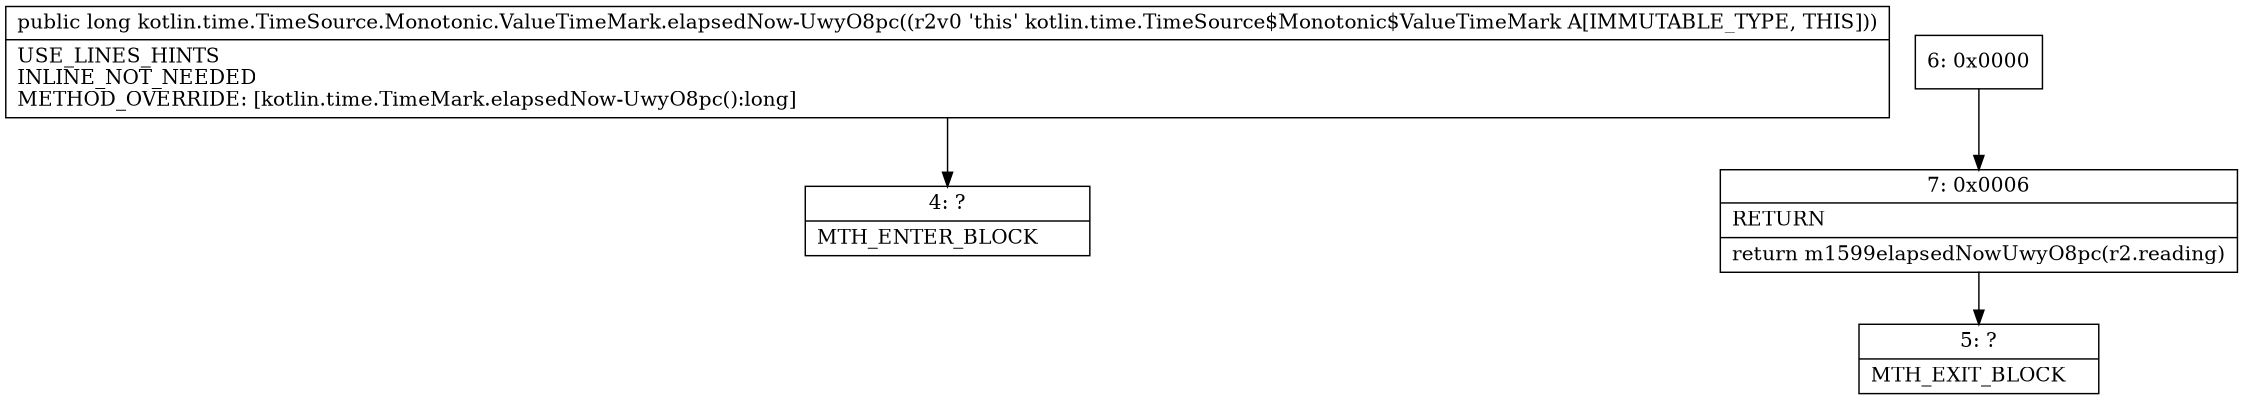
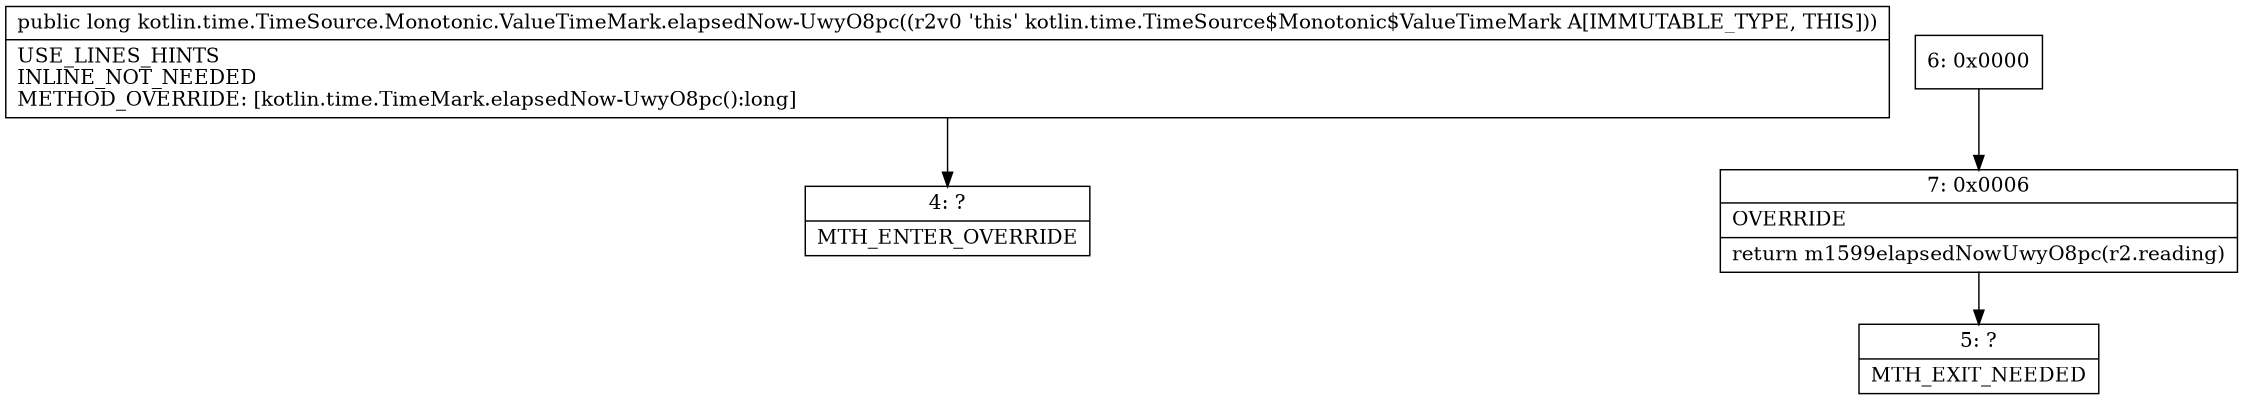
(1779, 220) -> (1790, 220)
(928, 238) -> (948, 238)
(1969, 376) -> (1979, 376)
